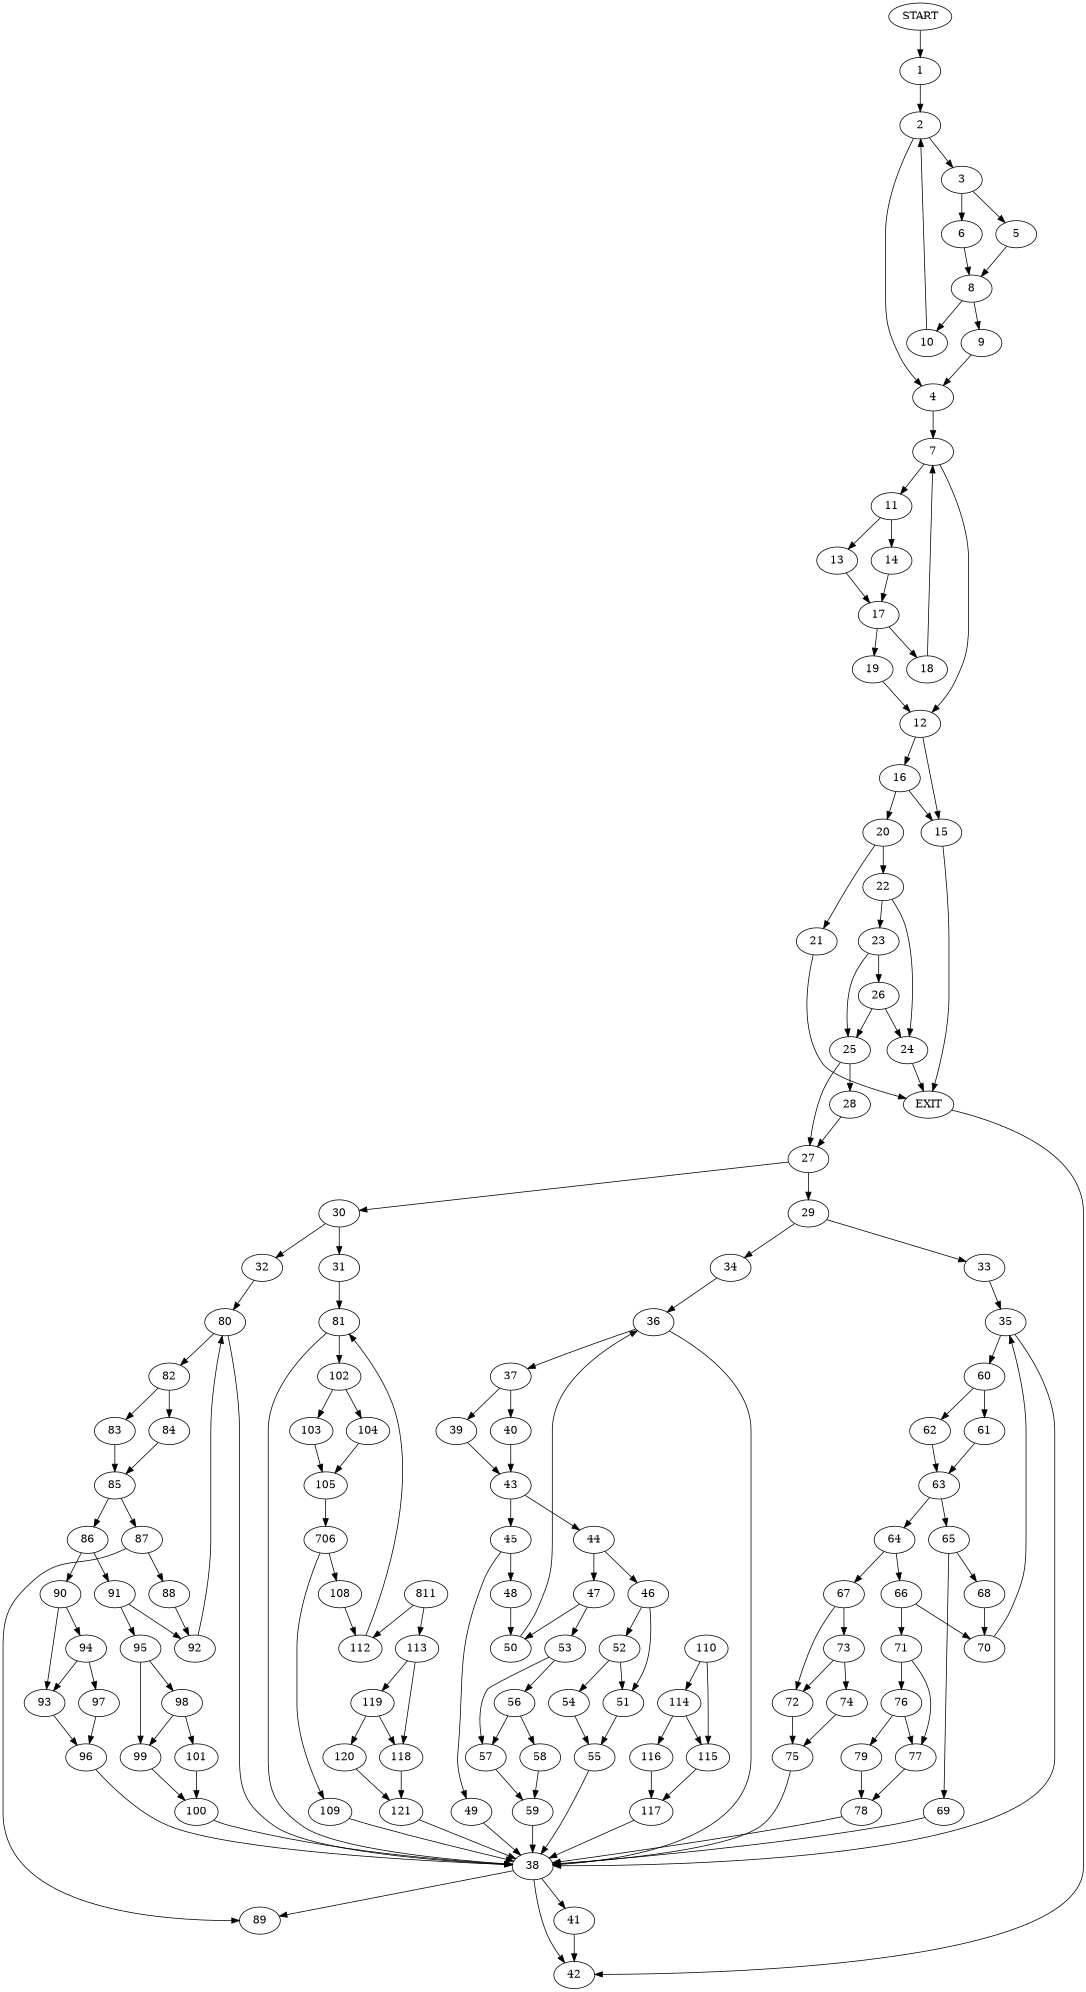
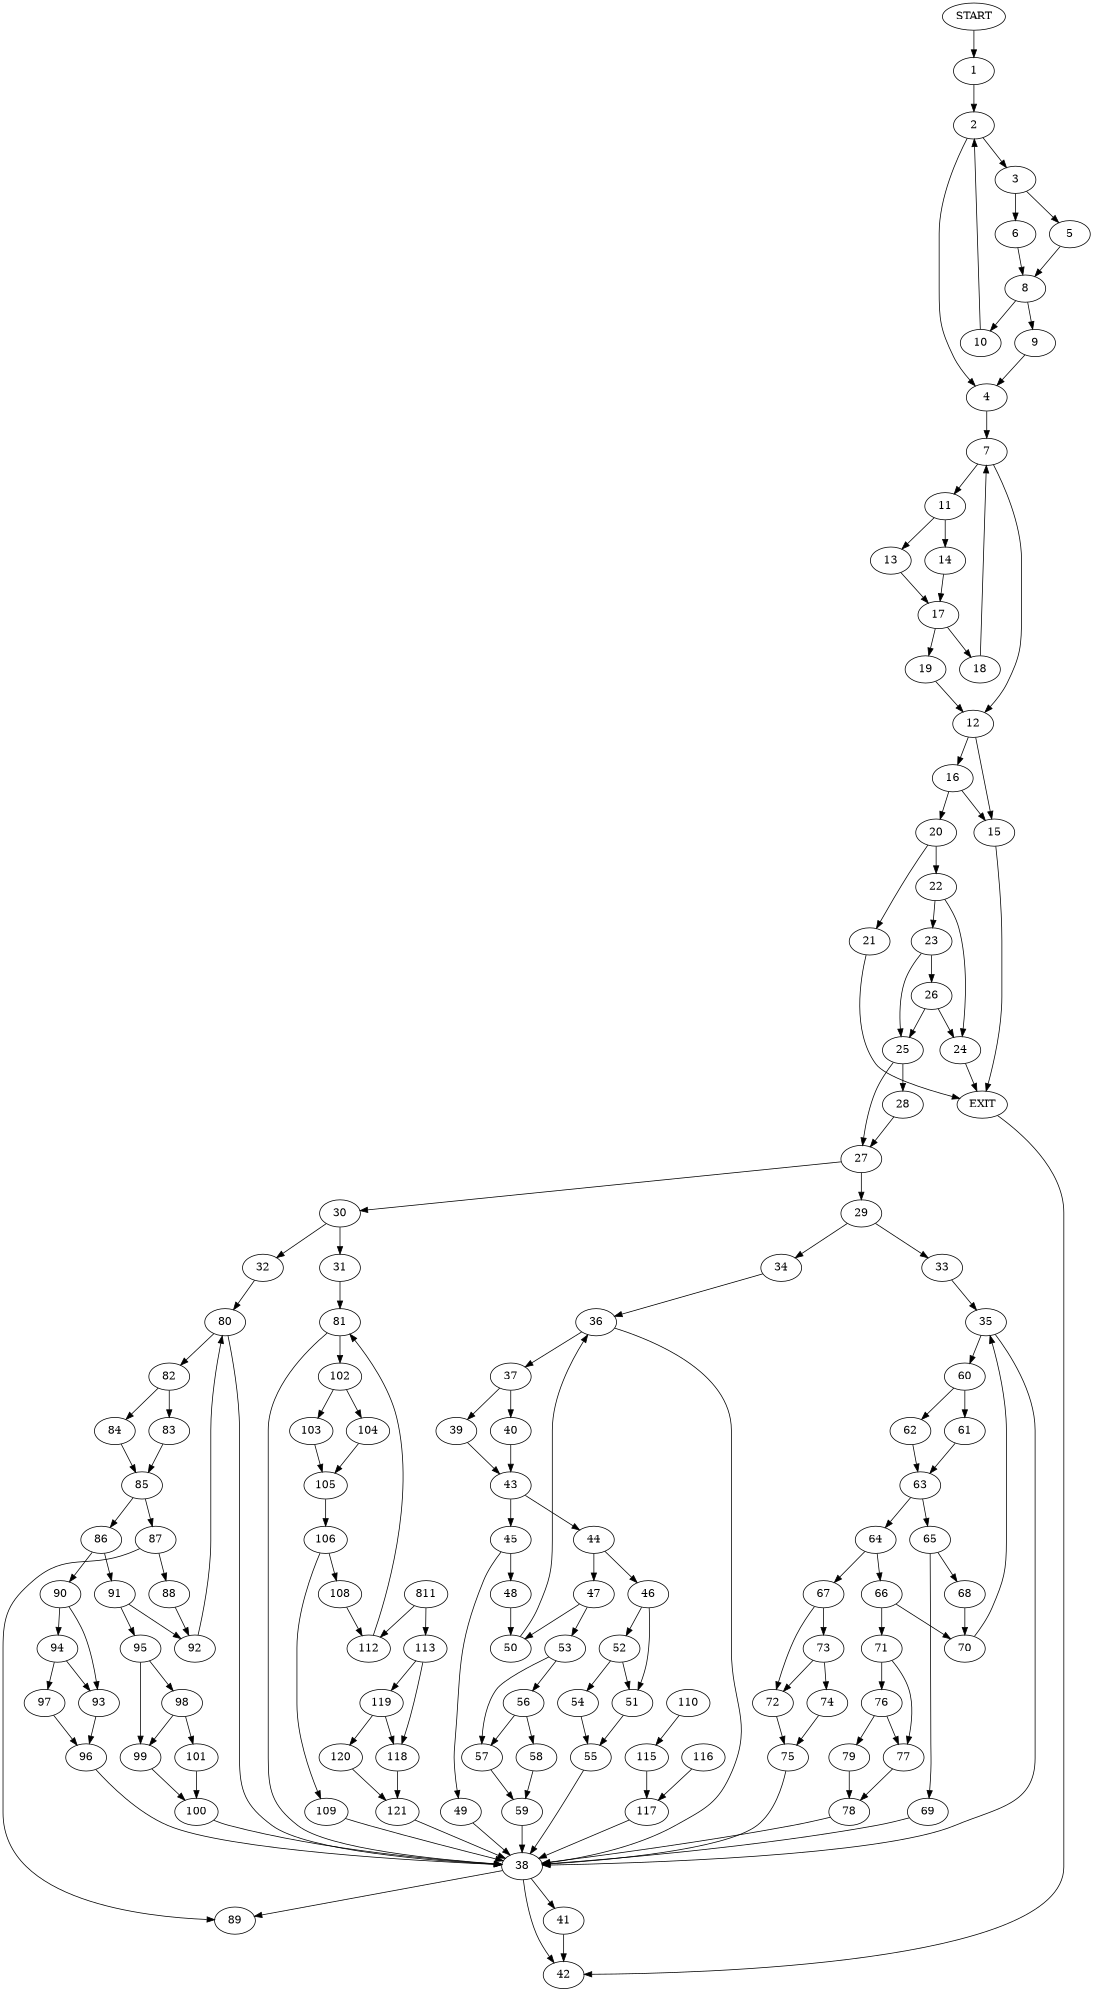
(326, 1540) -> (326, 1540)
(679, 1703) -> none
